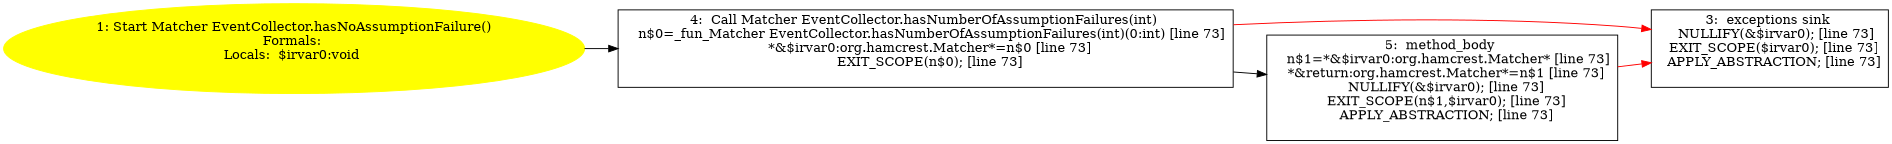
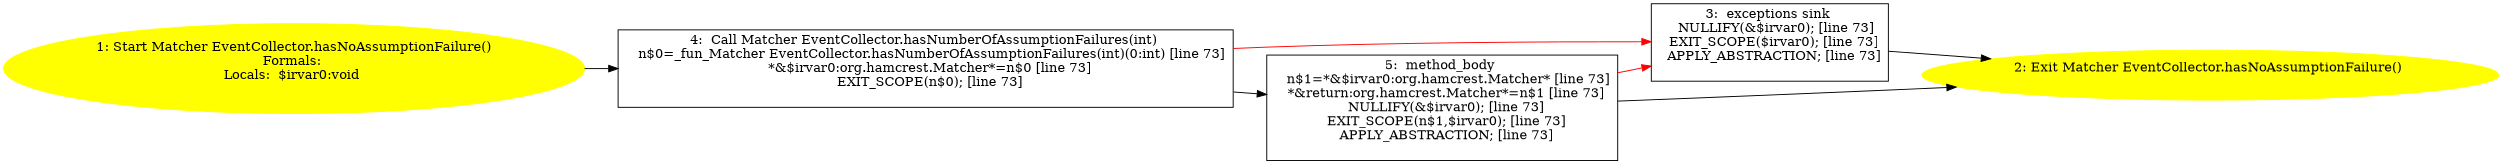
none -> (2210, 75)
